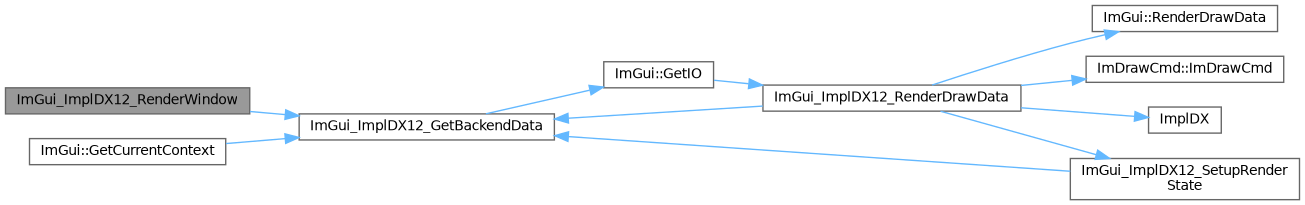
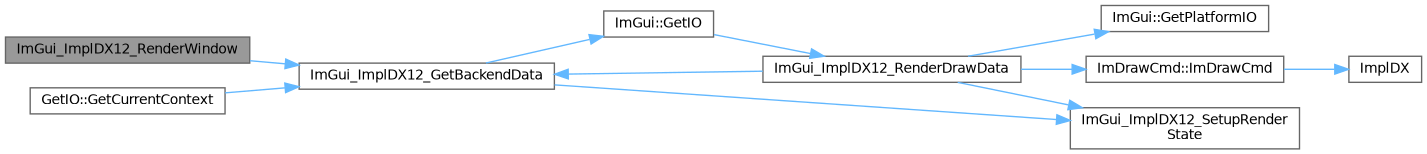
(1185, 19) -> (1185, 19)
(1078, 112) -> (1309, 69)
(128, 152) -> (128, 101)
(819, 154) -> (805, 102)
